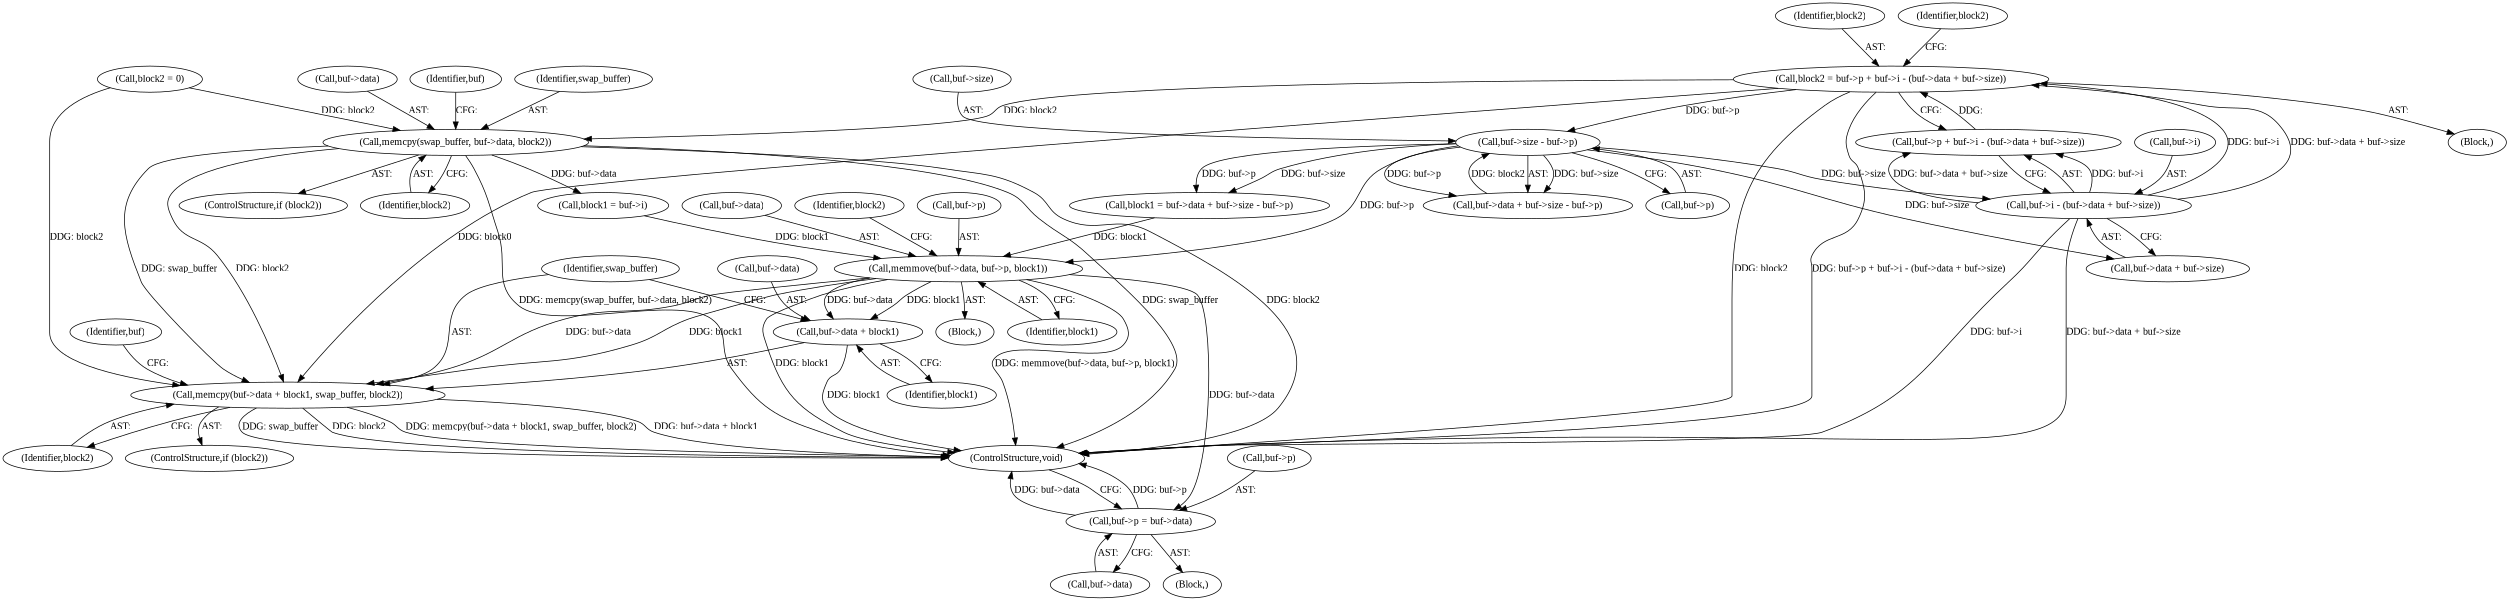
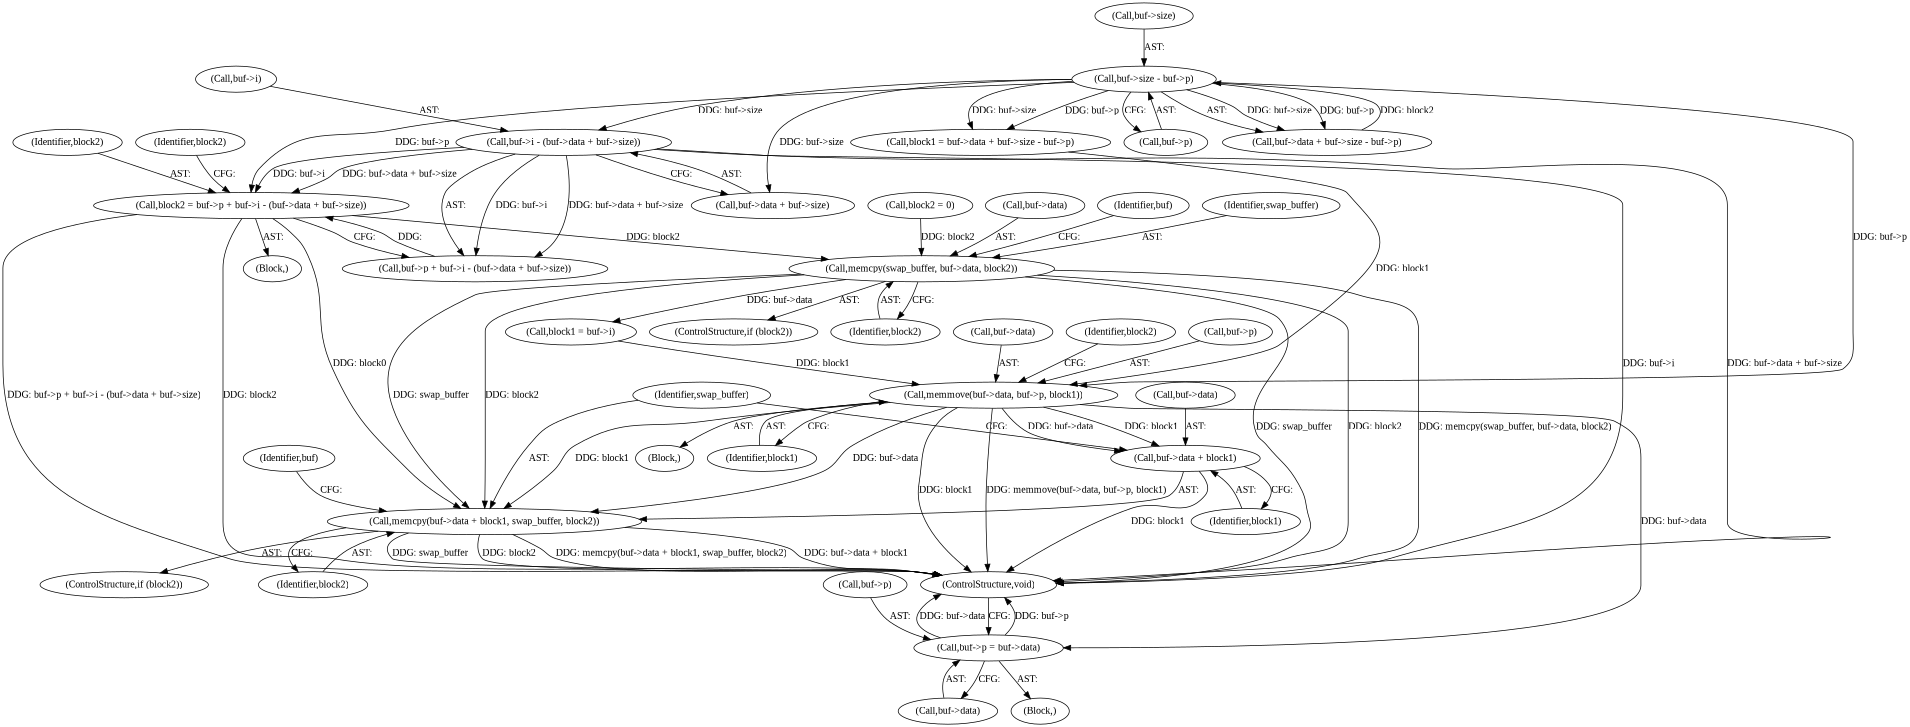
(1684, 106) -> (652, 103)
(2019, 175) -> none
(50, 264) -> none
